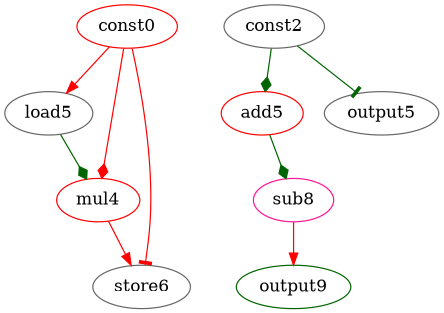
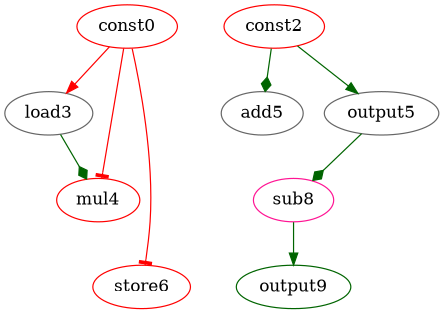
(274, 27) -> (274, 27)
(325, 68) -> (325, 68)
(113, 110) -> (113, 110)
(49, 113) -> (49, 113)
(262, 113) -> (262, 113)
(275, 150) -> (342, 152)
(117, 238) -> none
(294, 238) -> (294, 238)
(142, 287) -> (142, 287)
